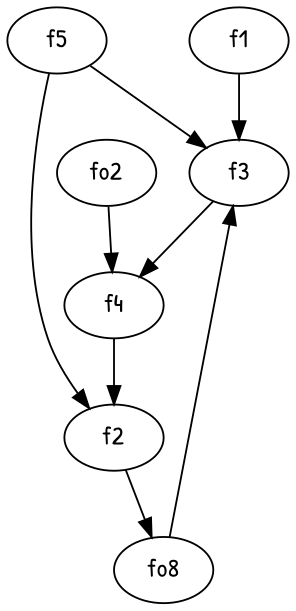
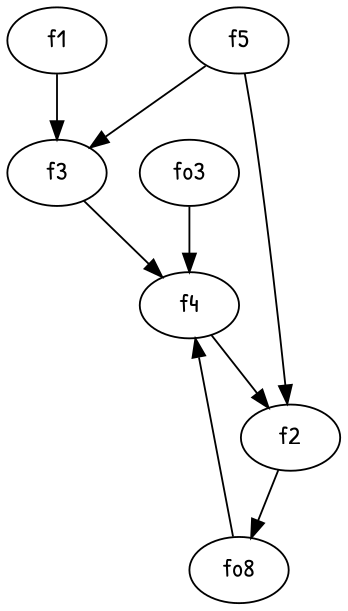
(107, 173) -> (189, 173)
(200, 381) -> (216, 447)
